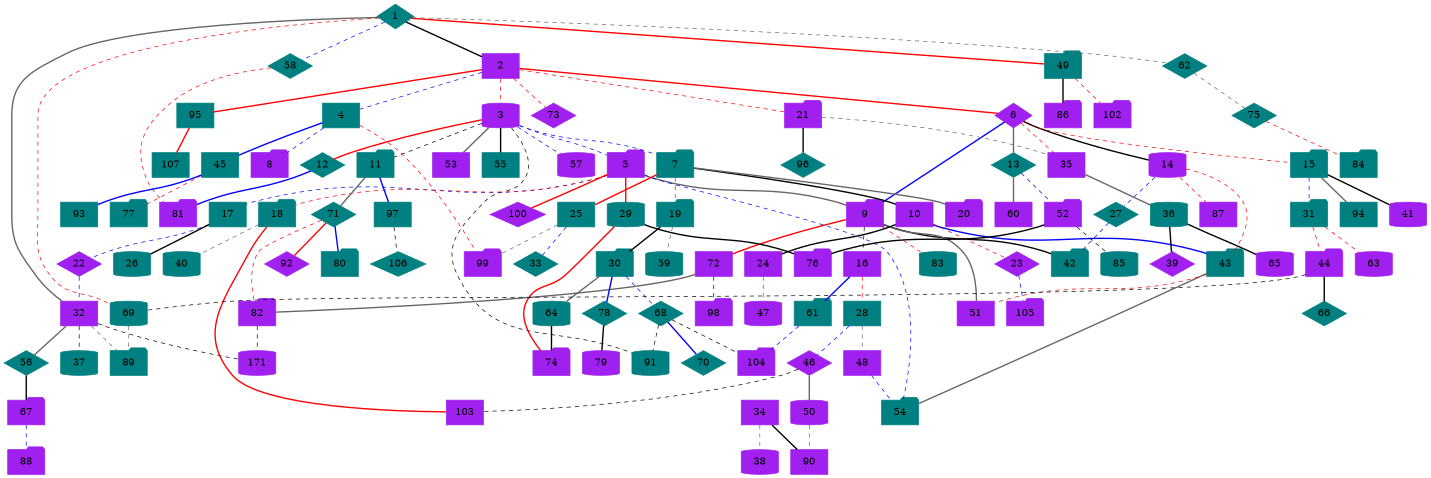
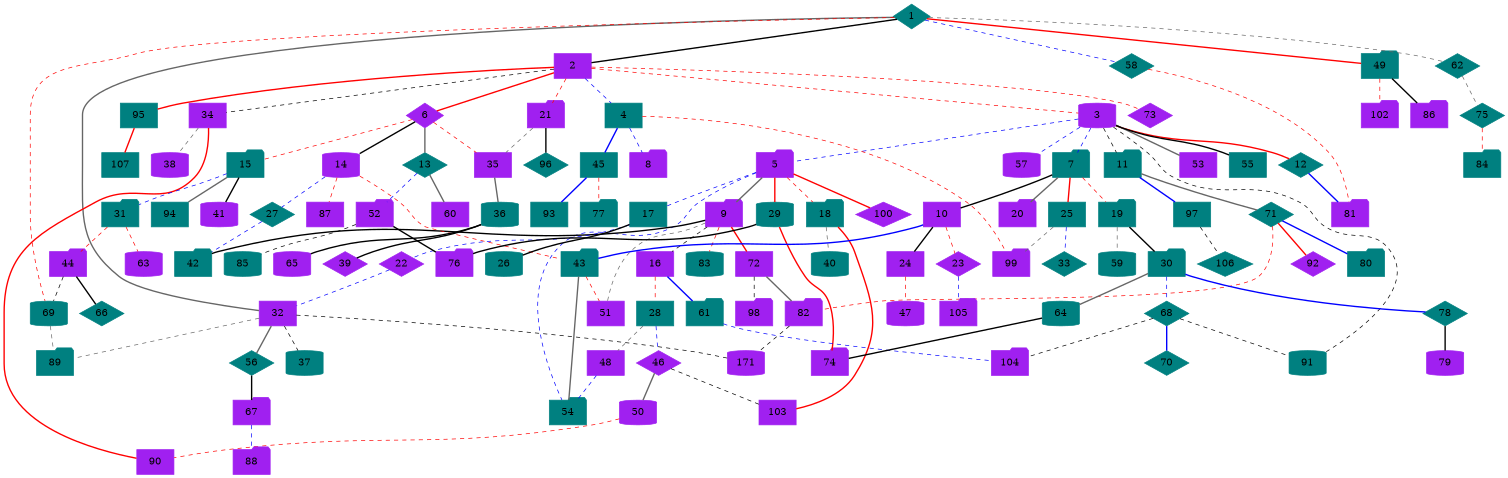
none -> (390, 91)
(944, 162) -> none
(956, 245) -> (638, 245)
(785, 437) -> (12, 271)
(809, 437) -> (397, 440)
